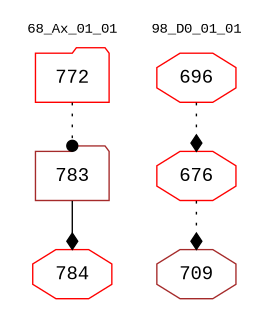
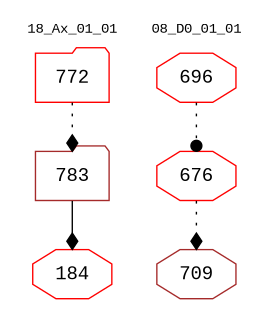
(73, 29) -> (73, 29)
(197, 29) -> (197, 29)
(72, 121) -> (72, 121)
(196, 121) -> (196, 121)
(72, 274) -> (72, 274)
